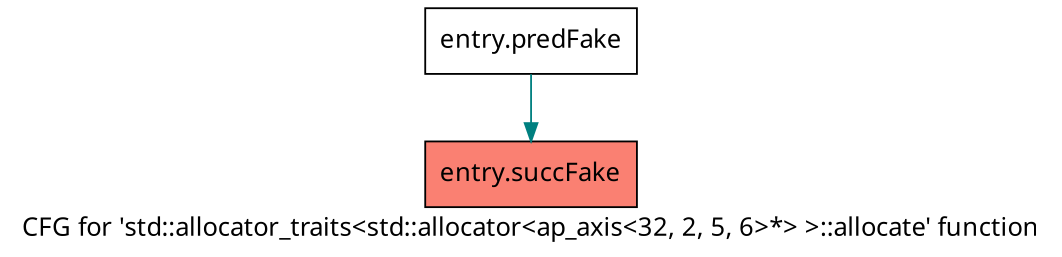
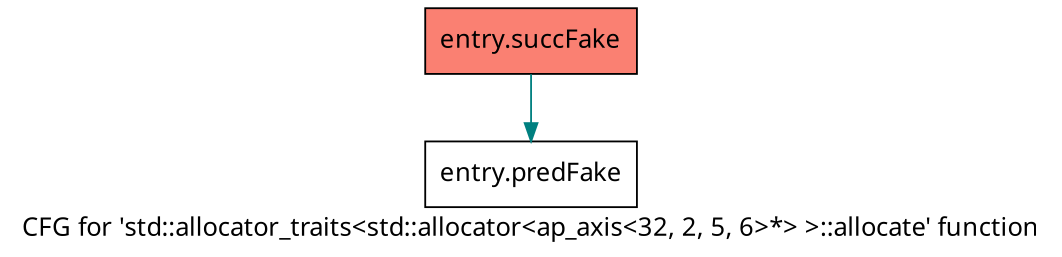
(531, 99) -> (531, 99)
